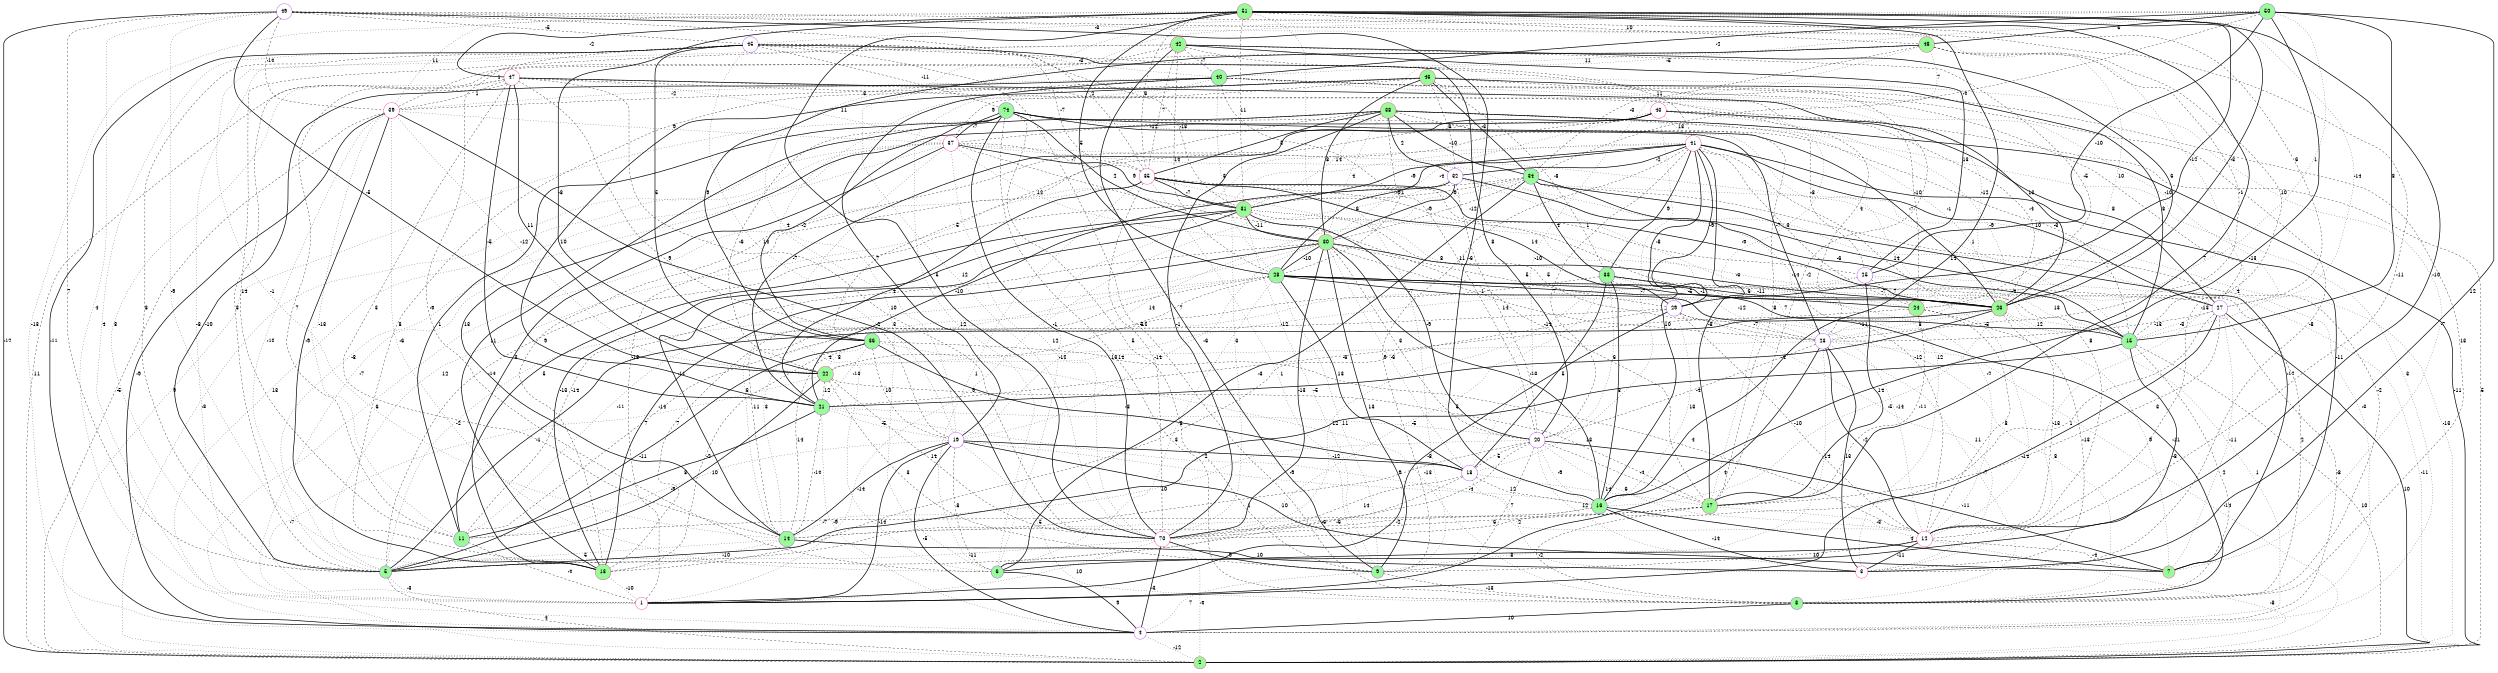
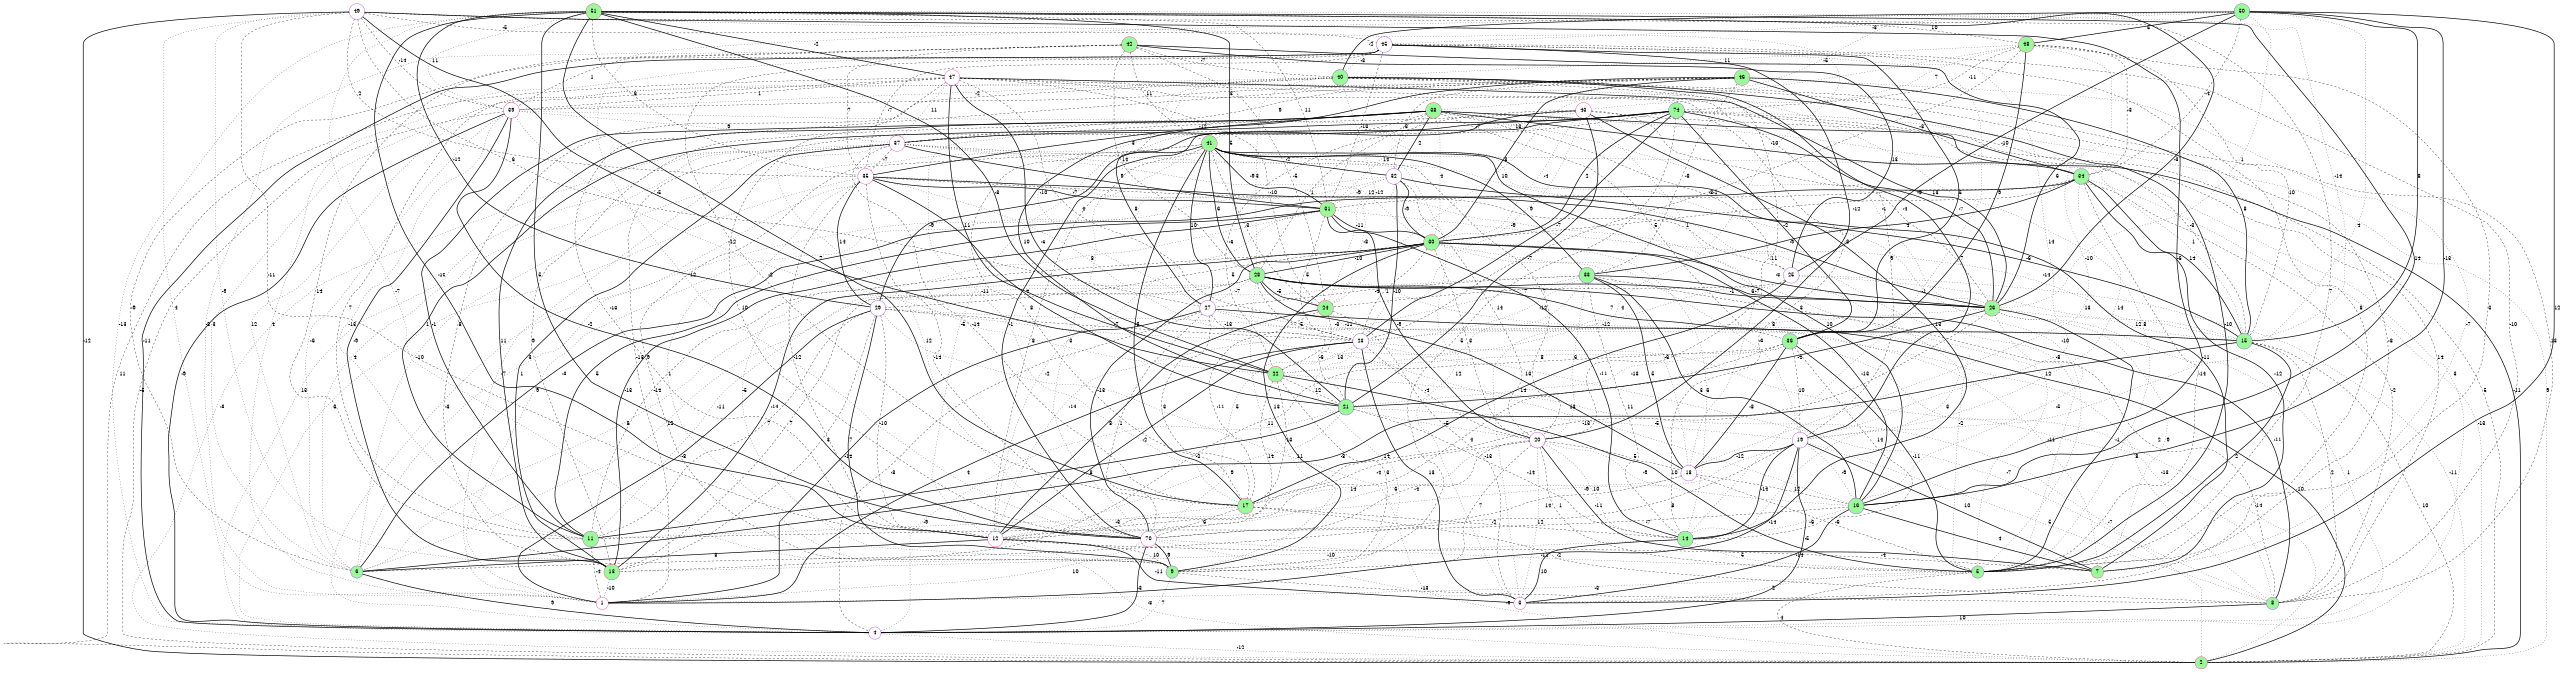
(879, 74) -> (1891, 95)
(1693, 143) -> (1209, 143)
(1172, 253) -> (704, 131)
(1174, 306) -> (907, 546)
(2010, 411) -> (1147, 384)
(1581, 565) -> (1749, 592)
